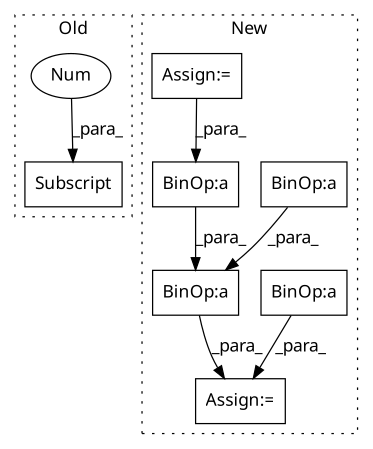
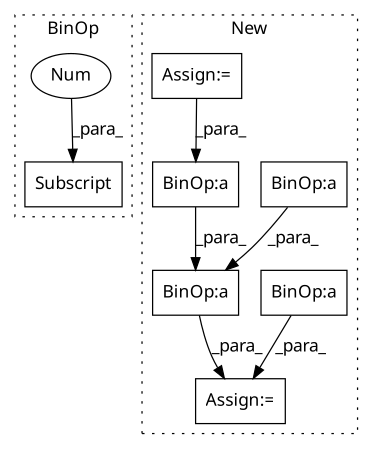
(74, 29) -> (74, 29)
